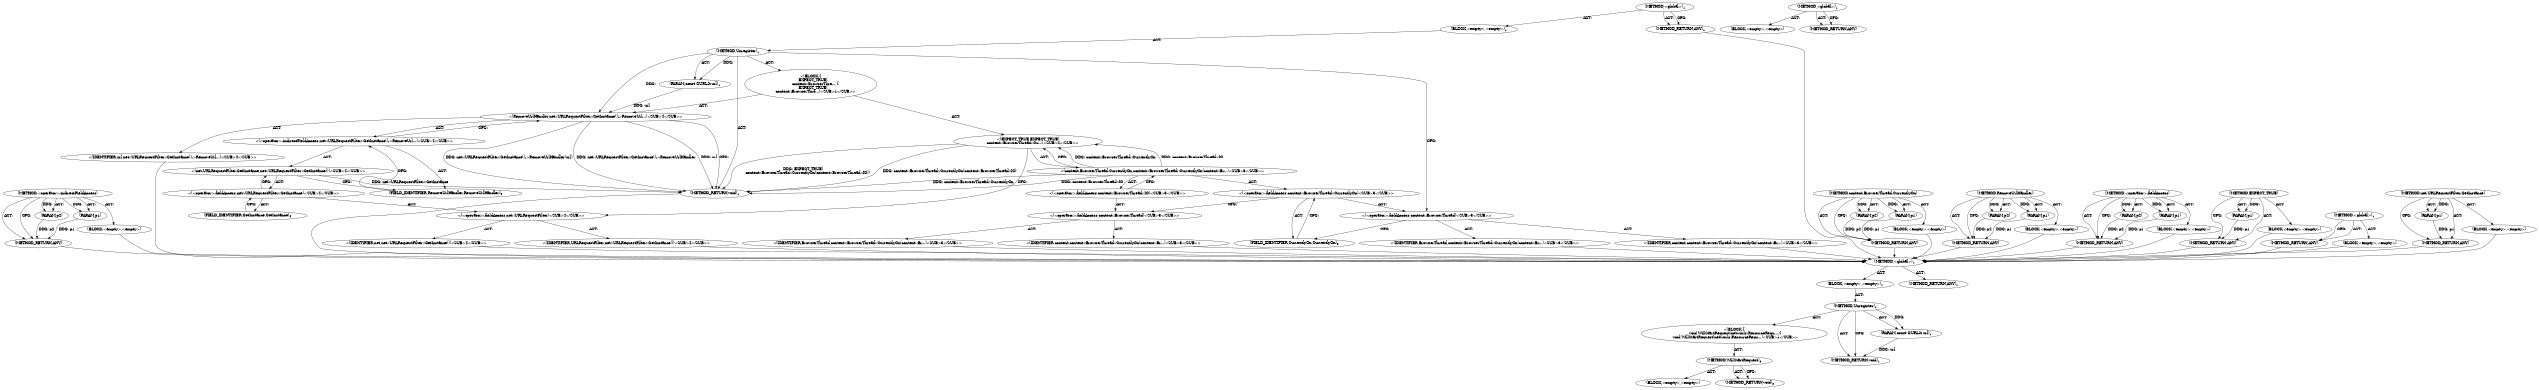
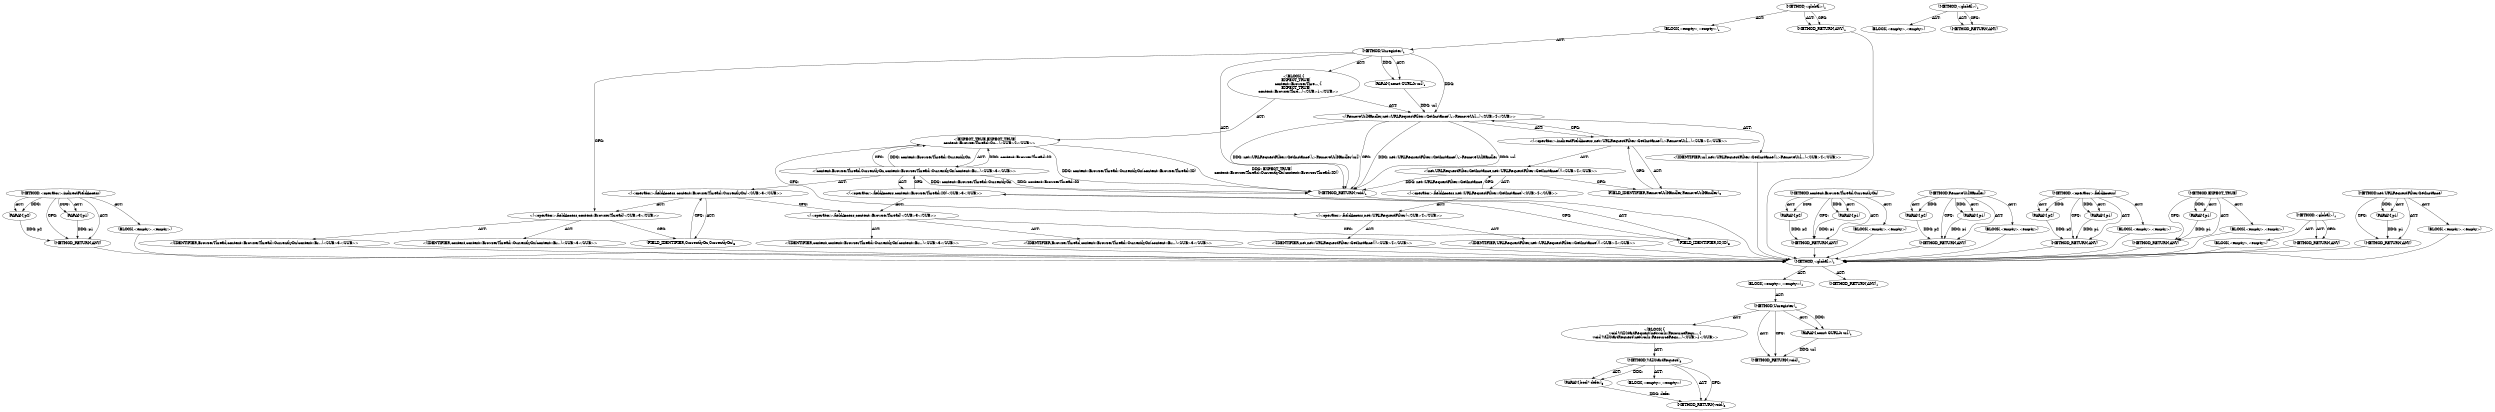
(248, 216) -> none
none -> (1704, 243)
none -> (1584, 383)
